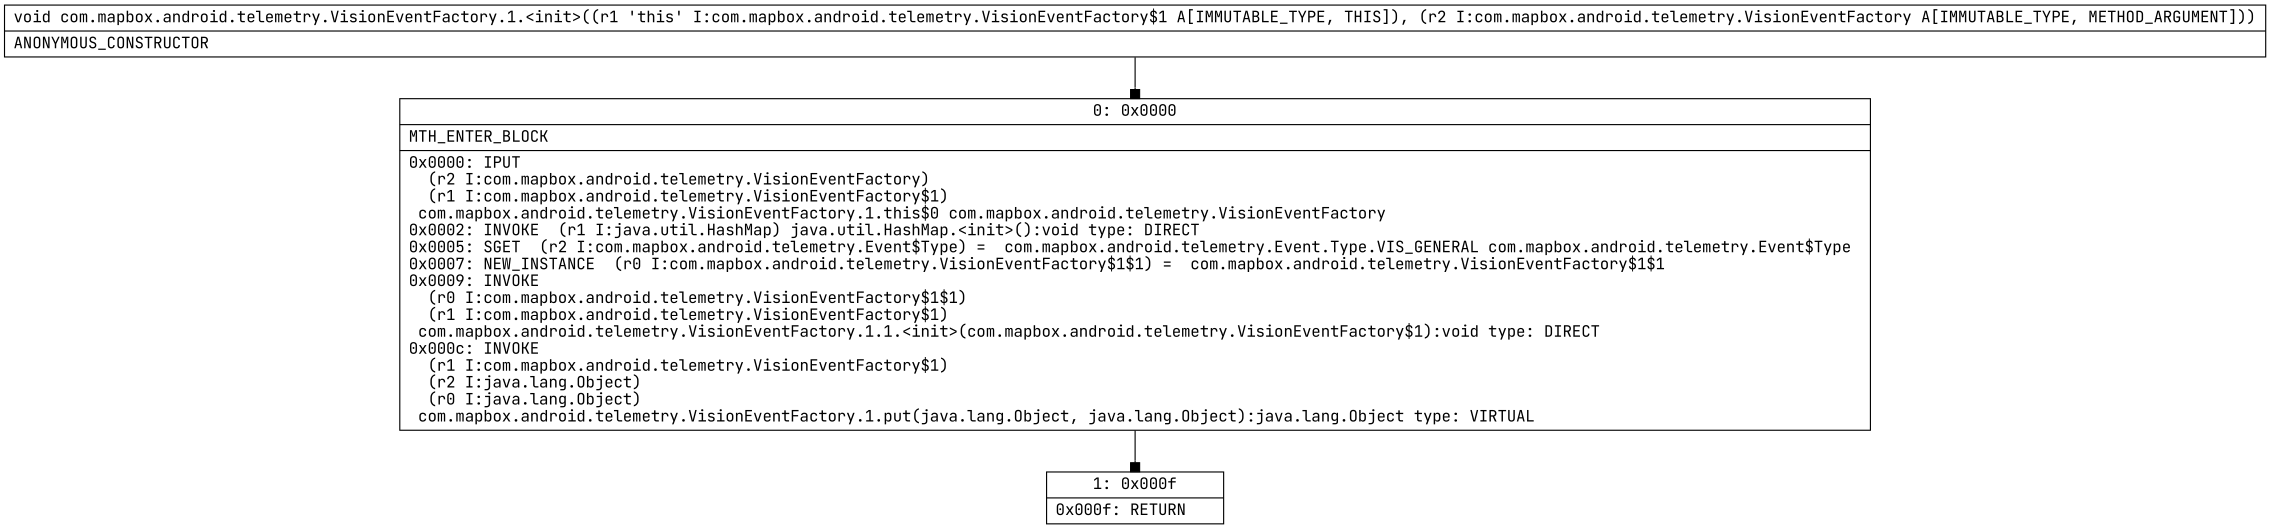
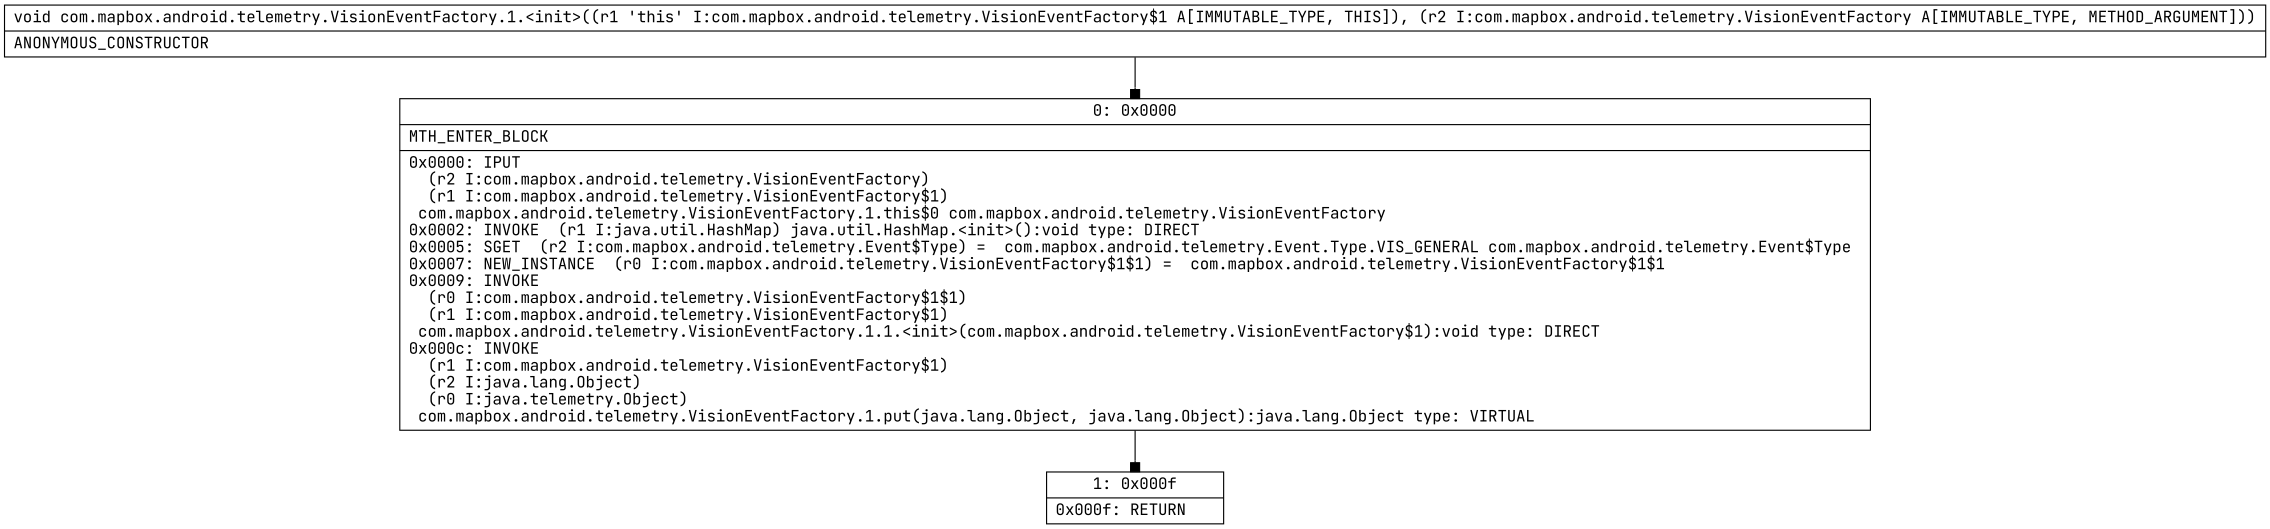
(526, 400) -> (549, 400)
